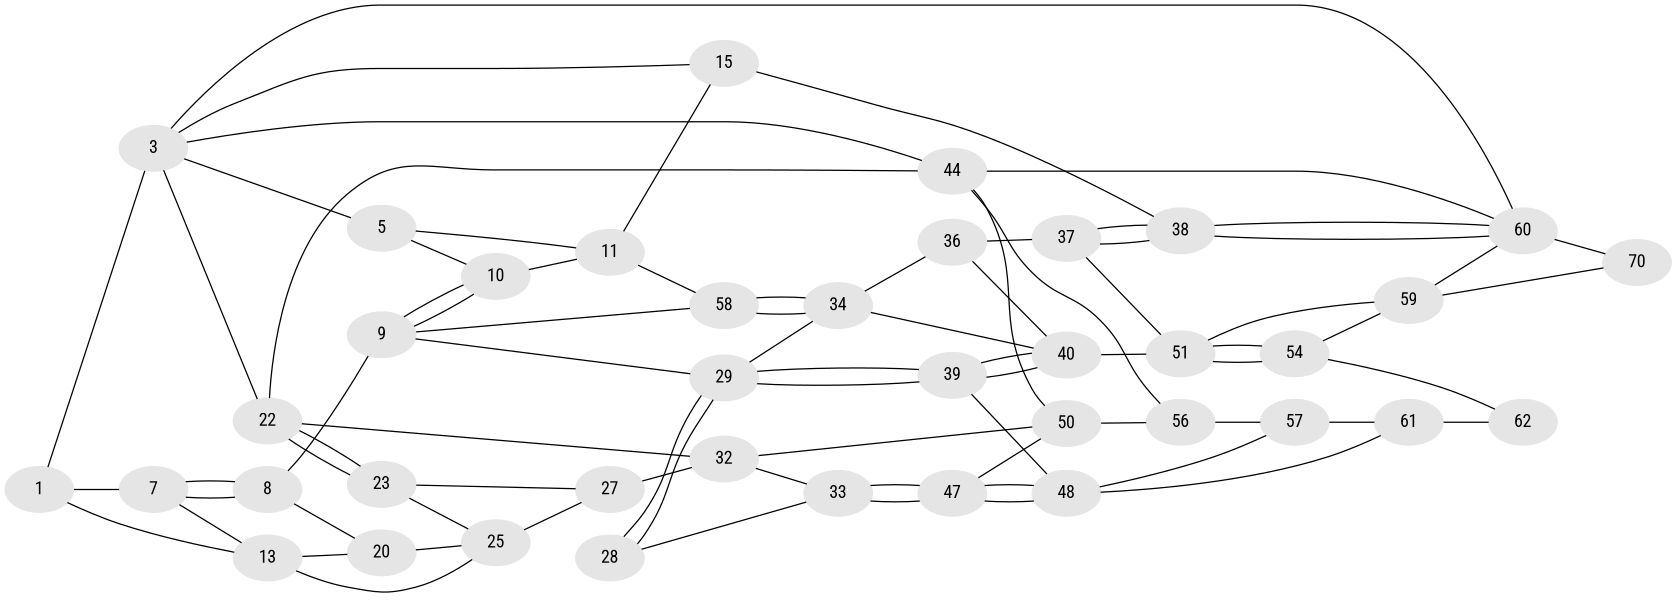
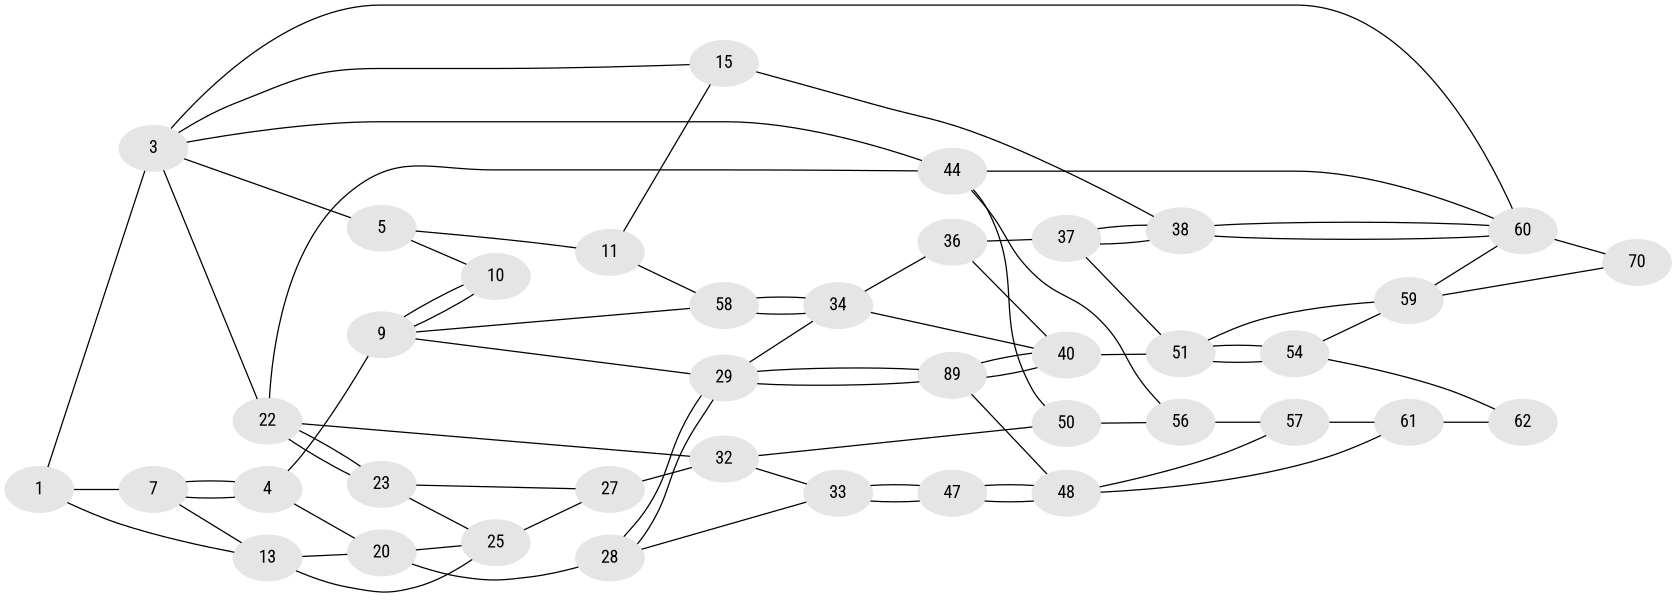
(553, 264) -> none
(952, 375) -> (952, 375)
(1010, 458) -> none
(268, 489) -> (268, 489)
none -> (495, 580)
